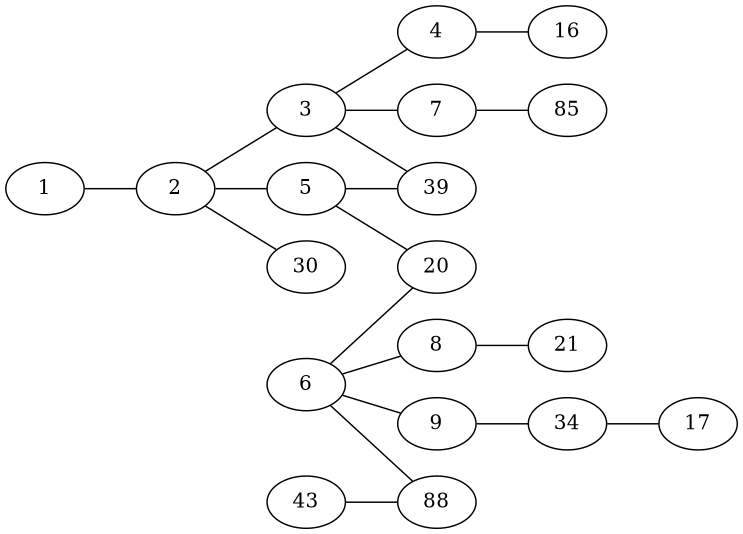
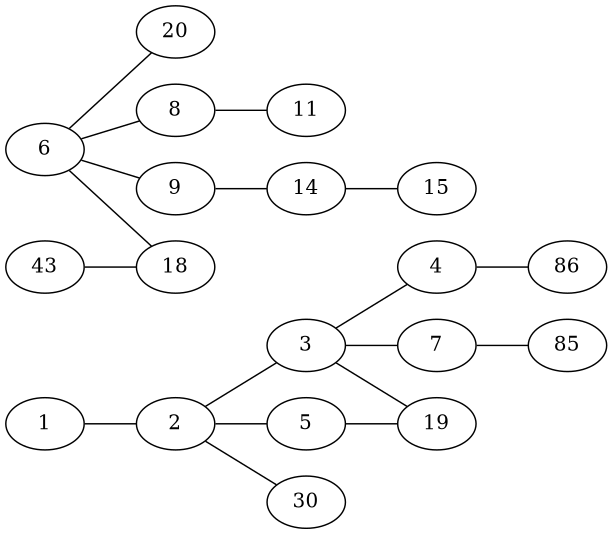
(567, 32) -> (567, 267)
(437, 189) -> (437, 424)
(372, 228) -> none
(567, 345) -> (306, 110)
(567, 424) -> (306, 189)
(698, 424) -> (437, 189)
(437, 502) -> (176, 267)
